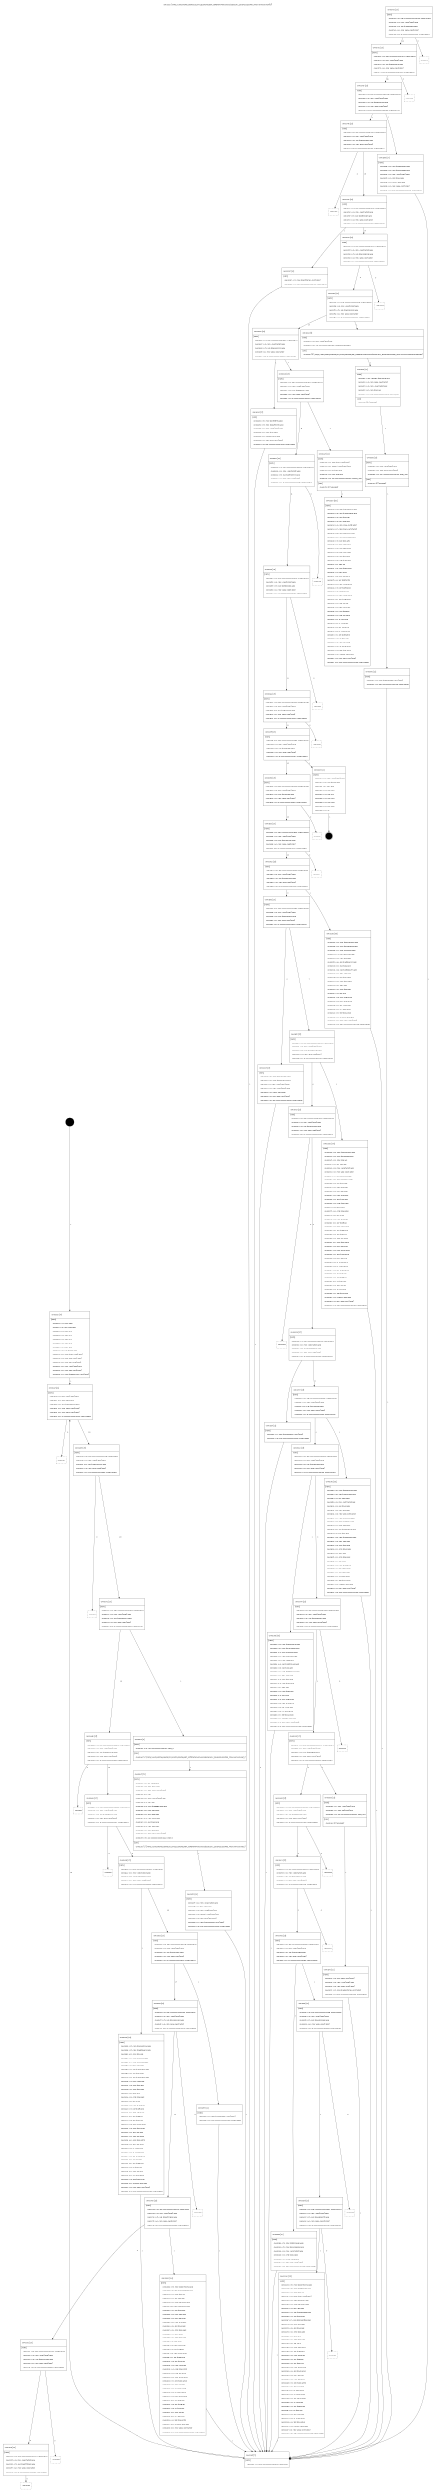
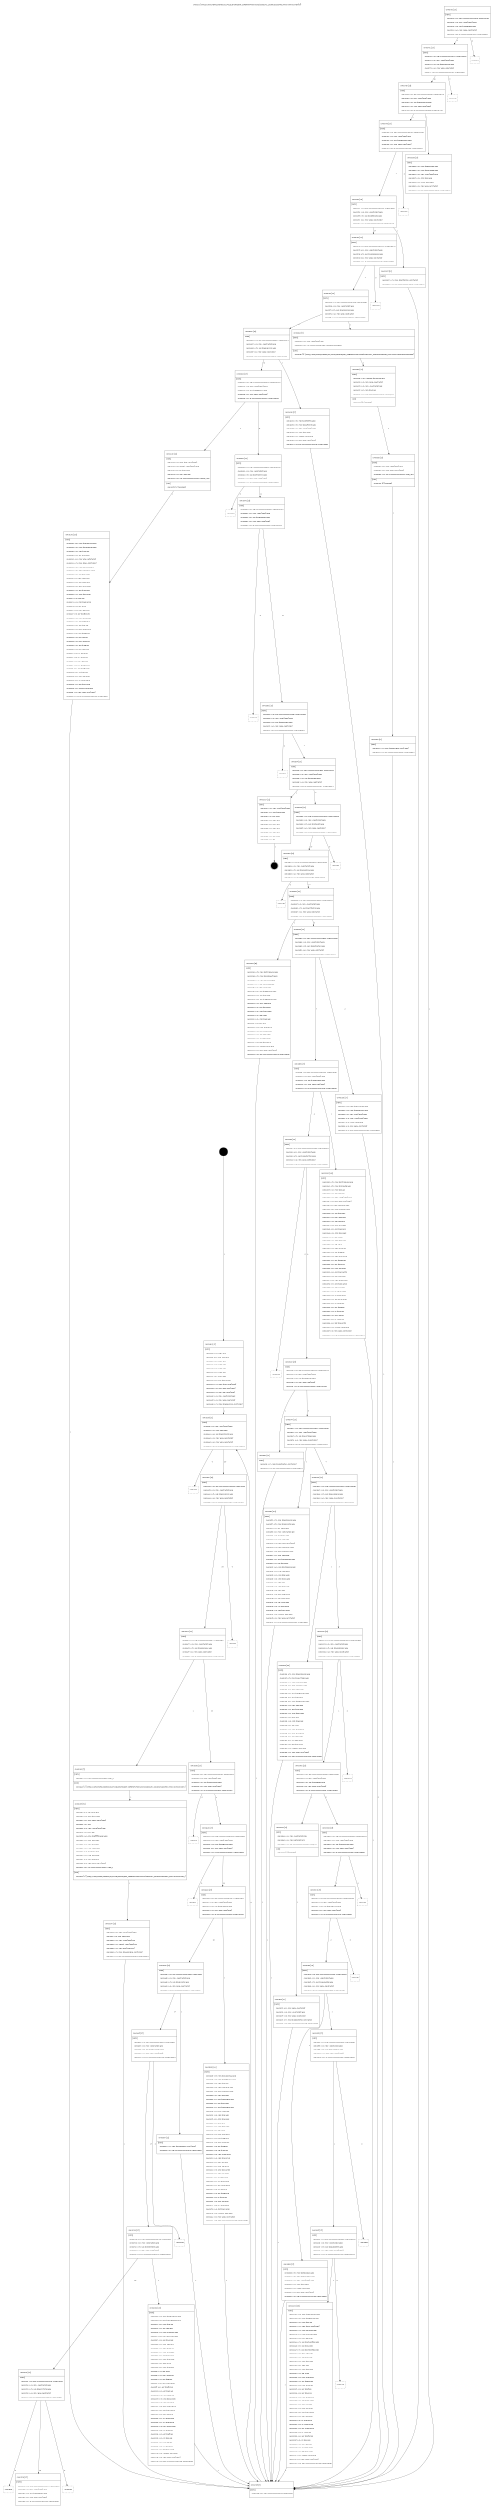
none -> (70, 1658)
(26, 2478) -> (56, 2443)
